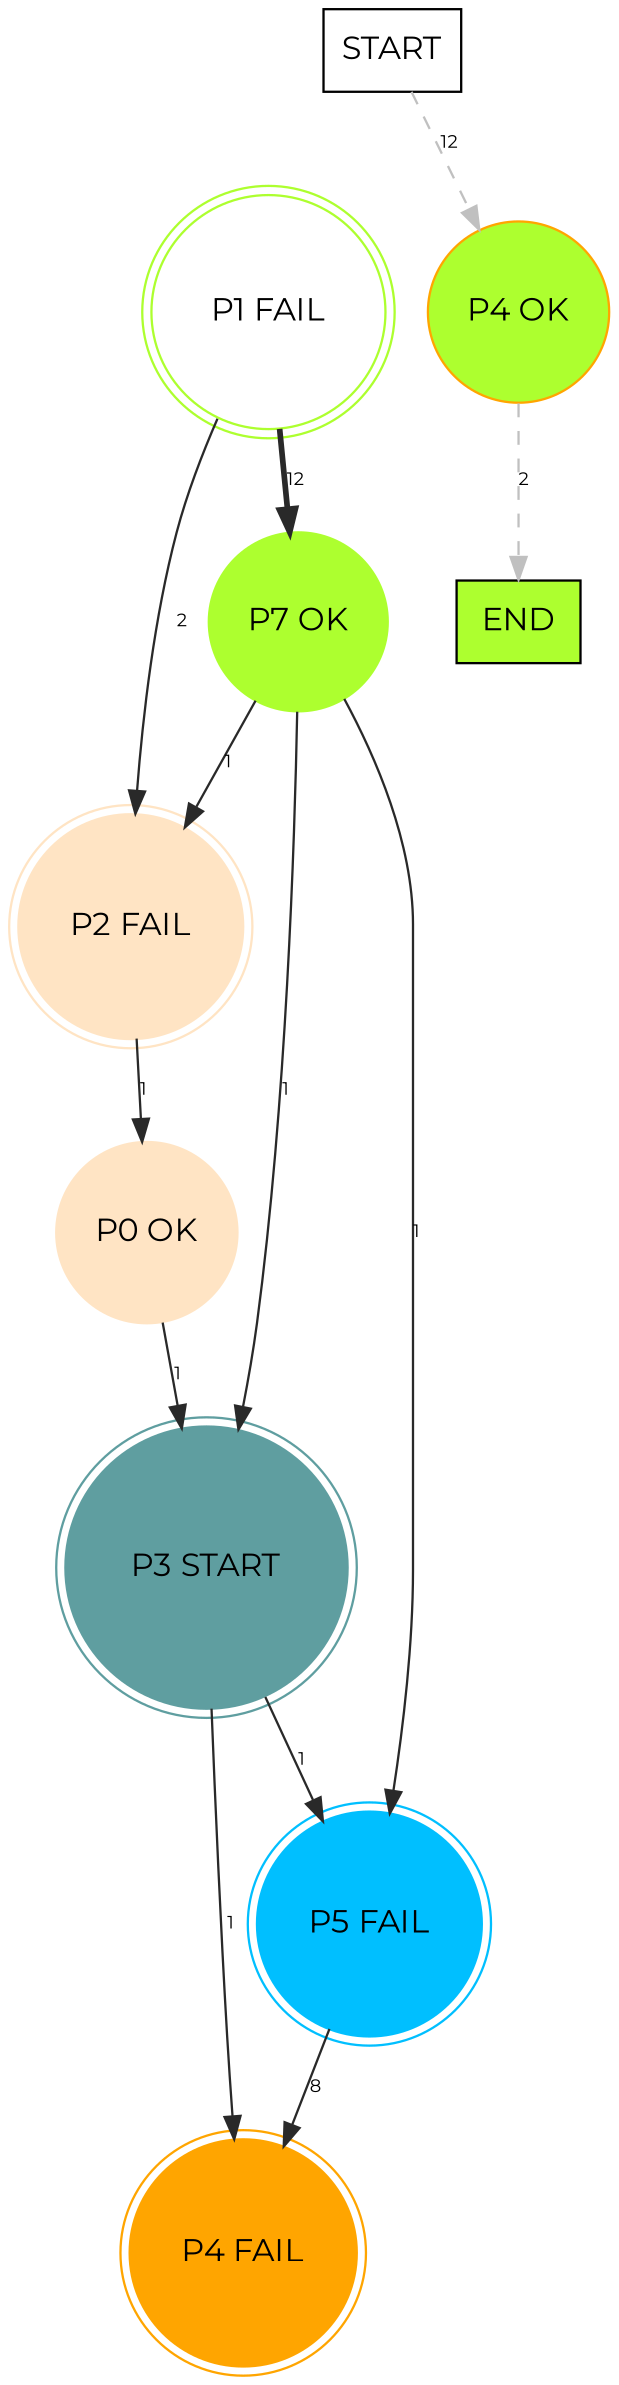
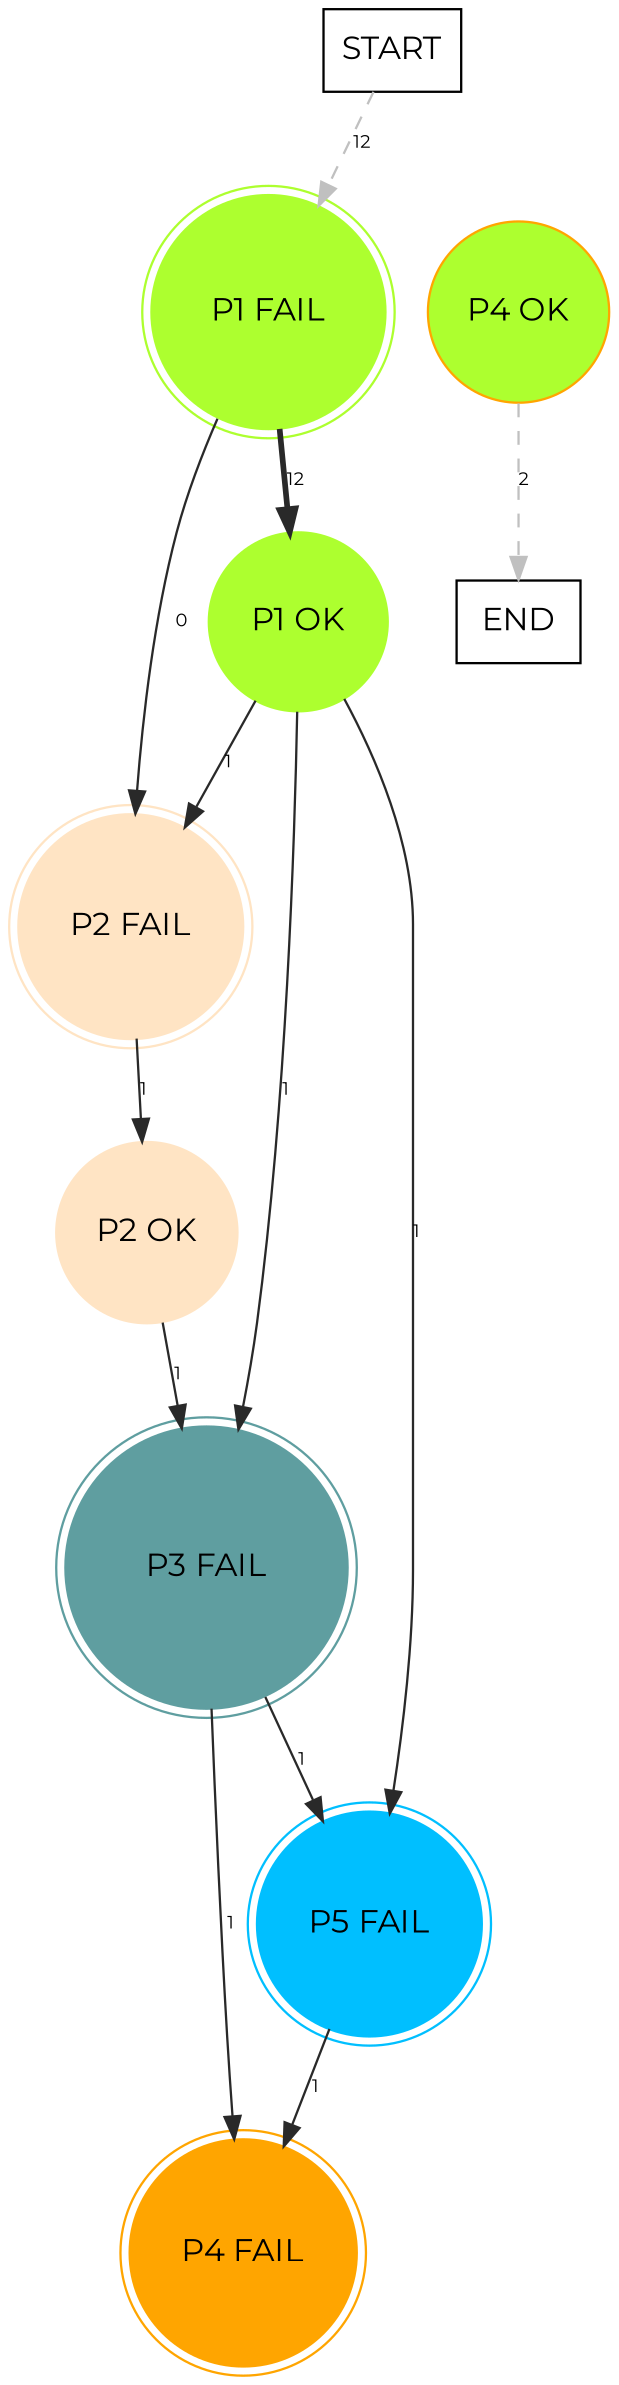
(440, 150) -> (351, 138)
(268, 312) -> (268, 312)
(182, 622) -> (182, 622)
(298, 622) -> (298, 622)
(519, 622) -> (519, 622)
(147, 1233) -> (147, 1233)
(206, 1568) -> (206, 1568)
(317, 2088) -> (317, 2088)
